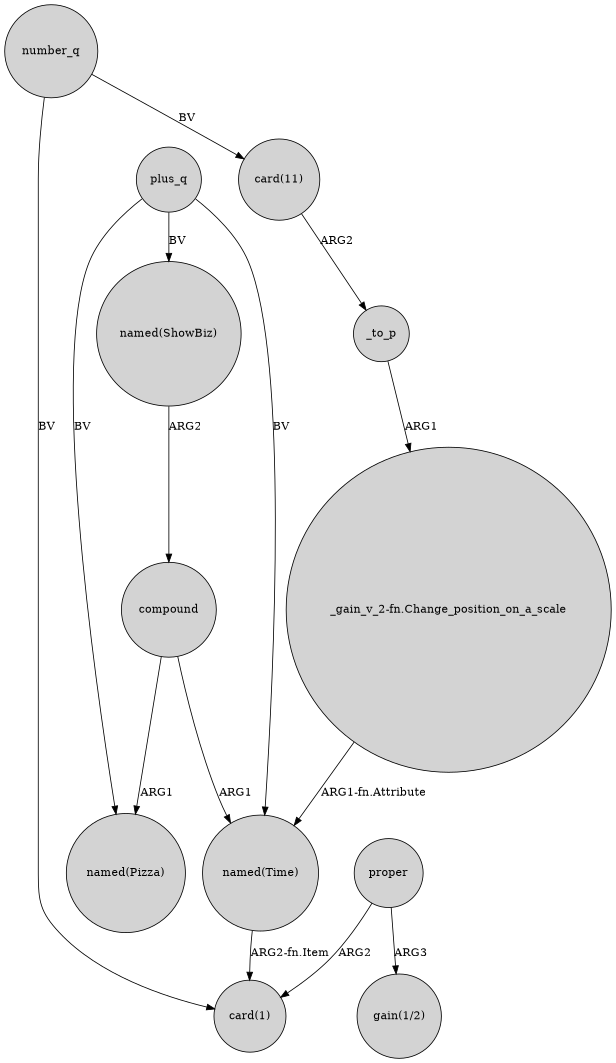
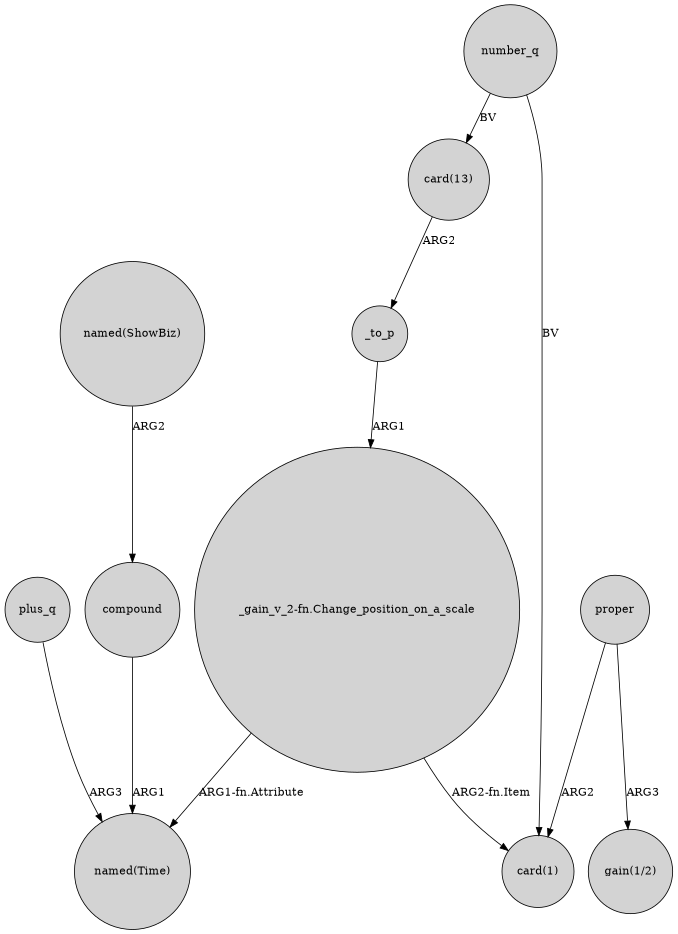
(279, 180) -> (449, 180)
(169, 233) -> none
(281, 427) -> (106, 793)
(126, 873) -> none
(251, 951) -> (458, 806)
